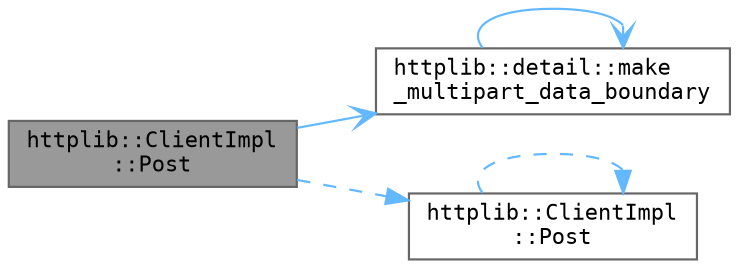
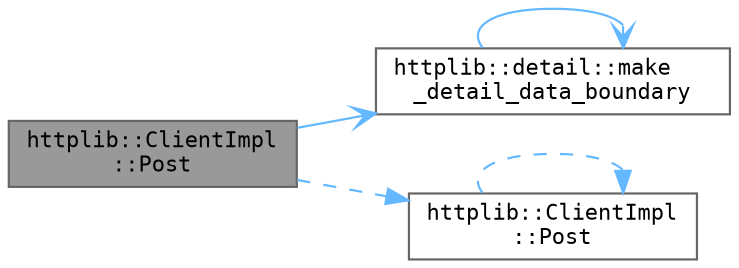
(553, 81) -> (553, 81)
